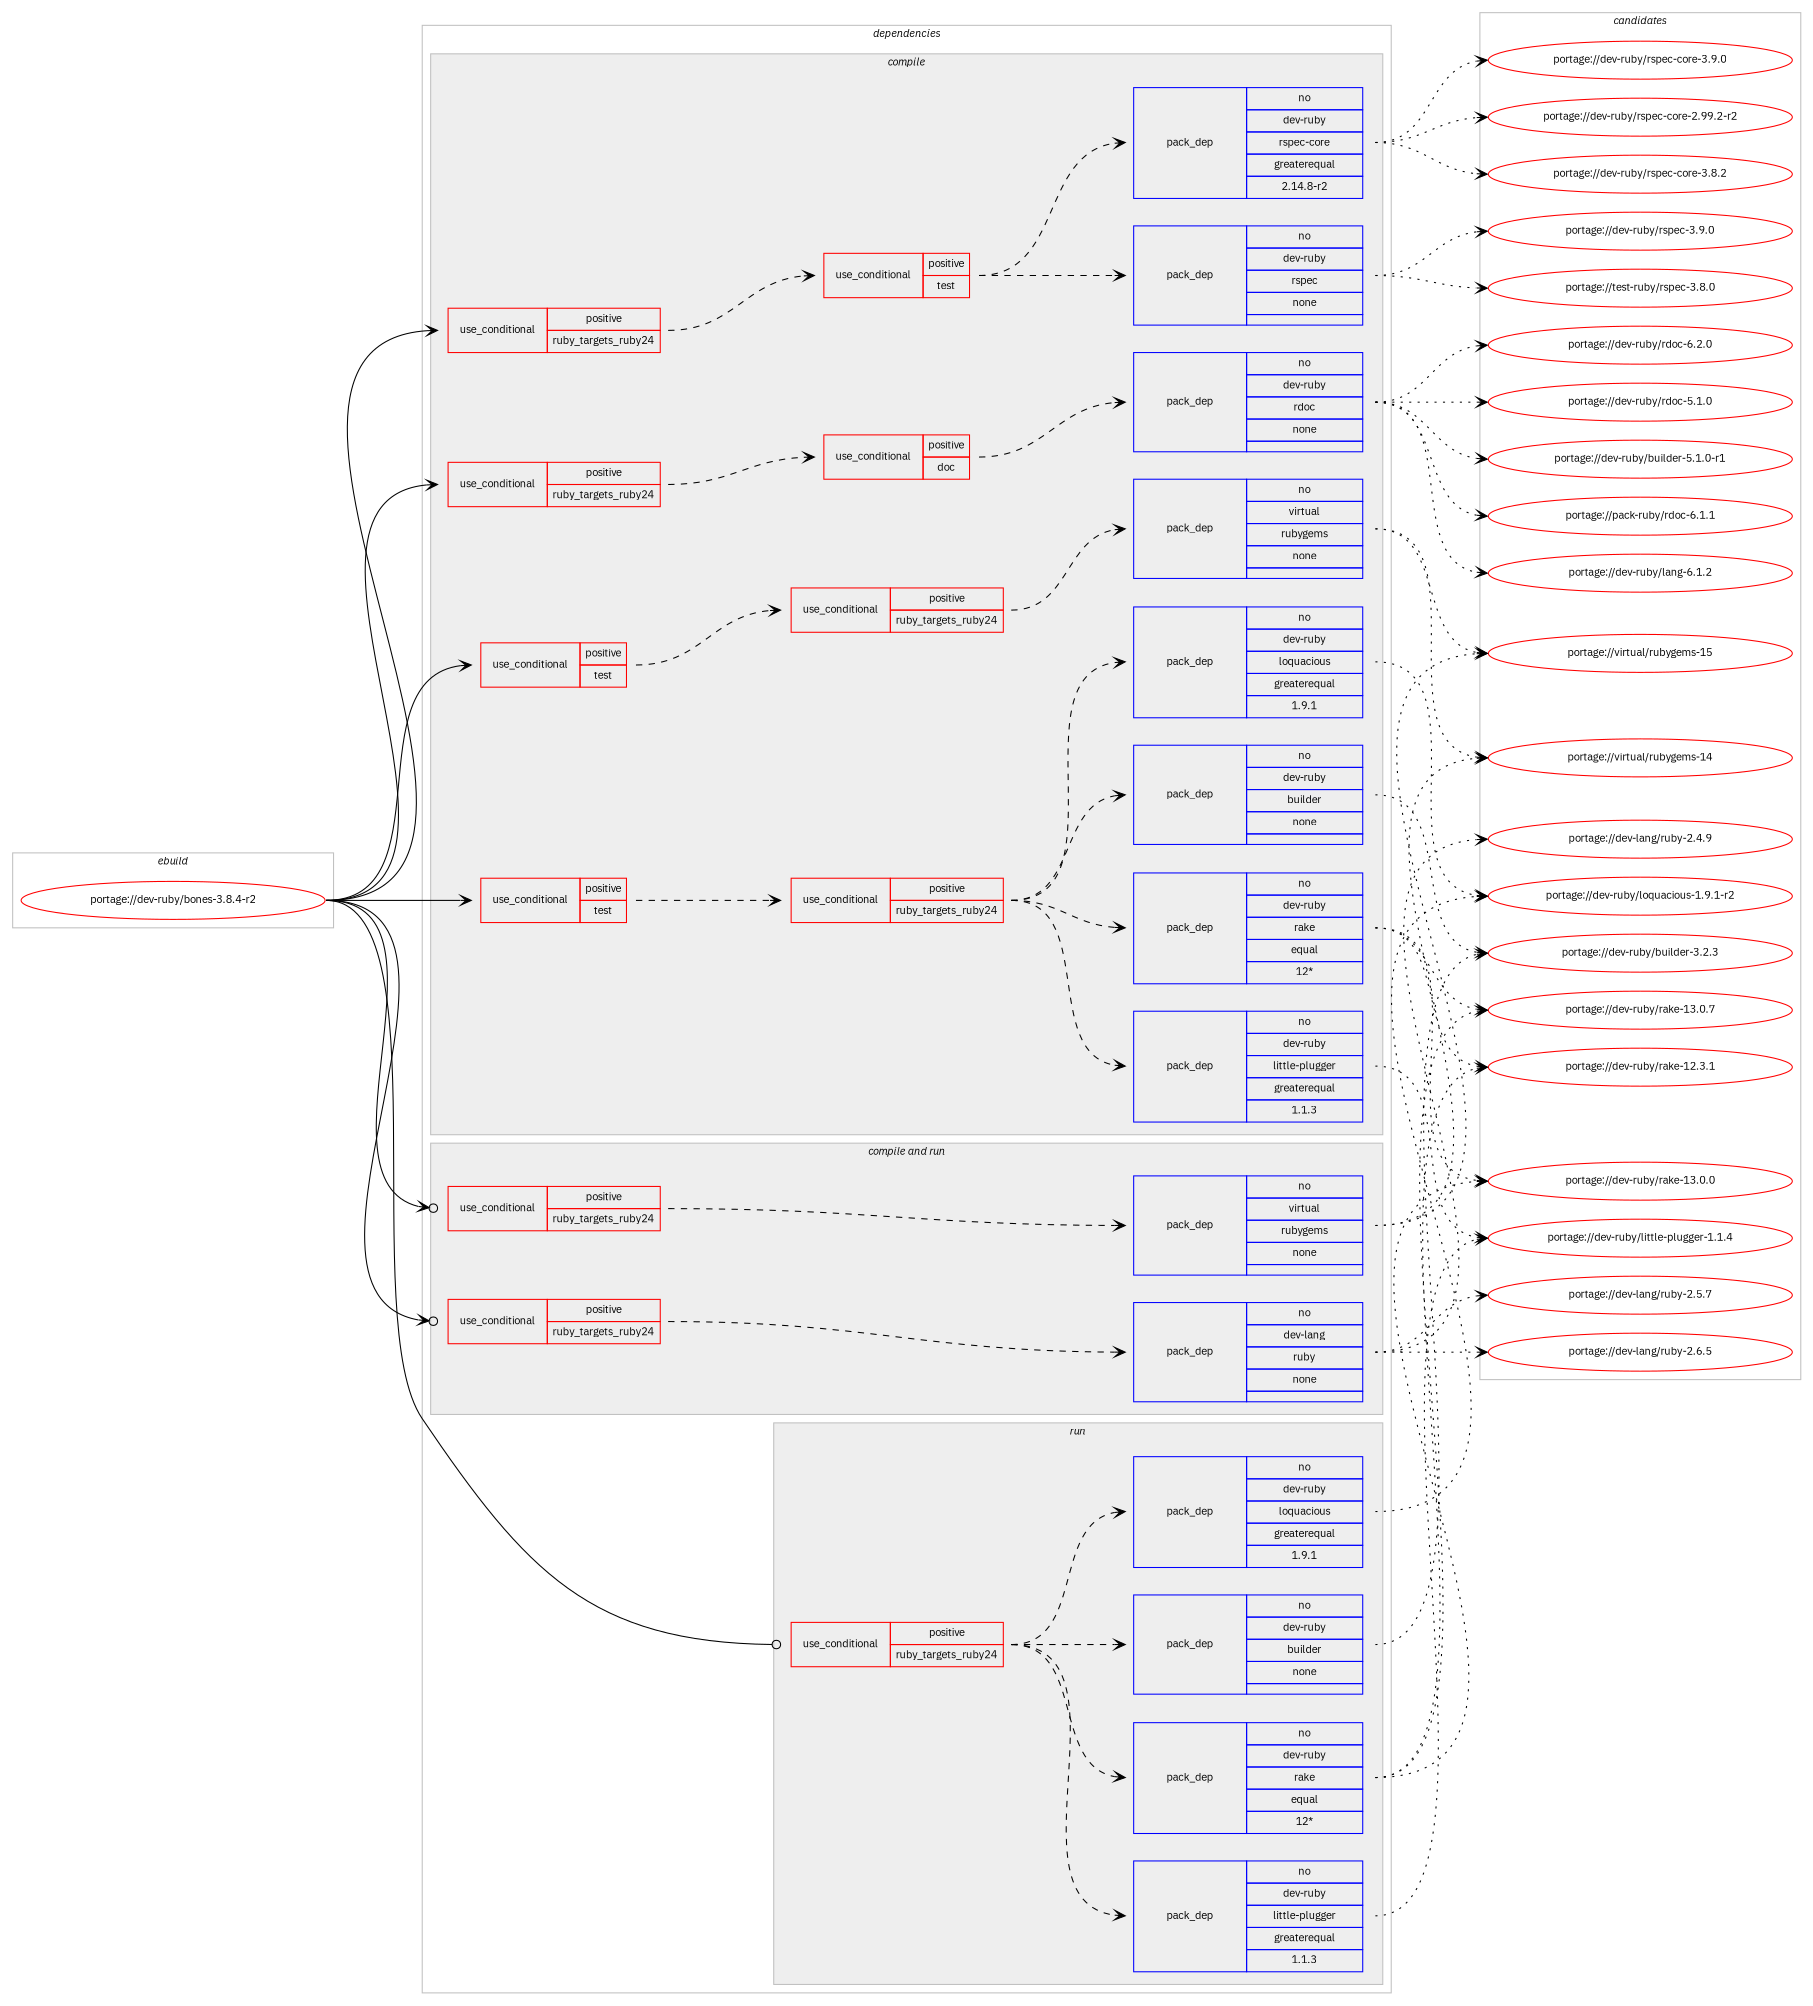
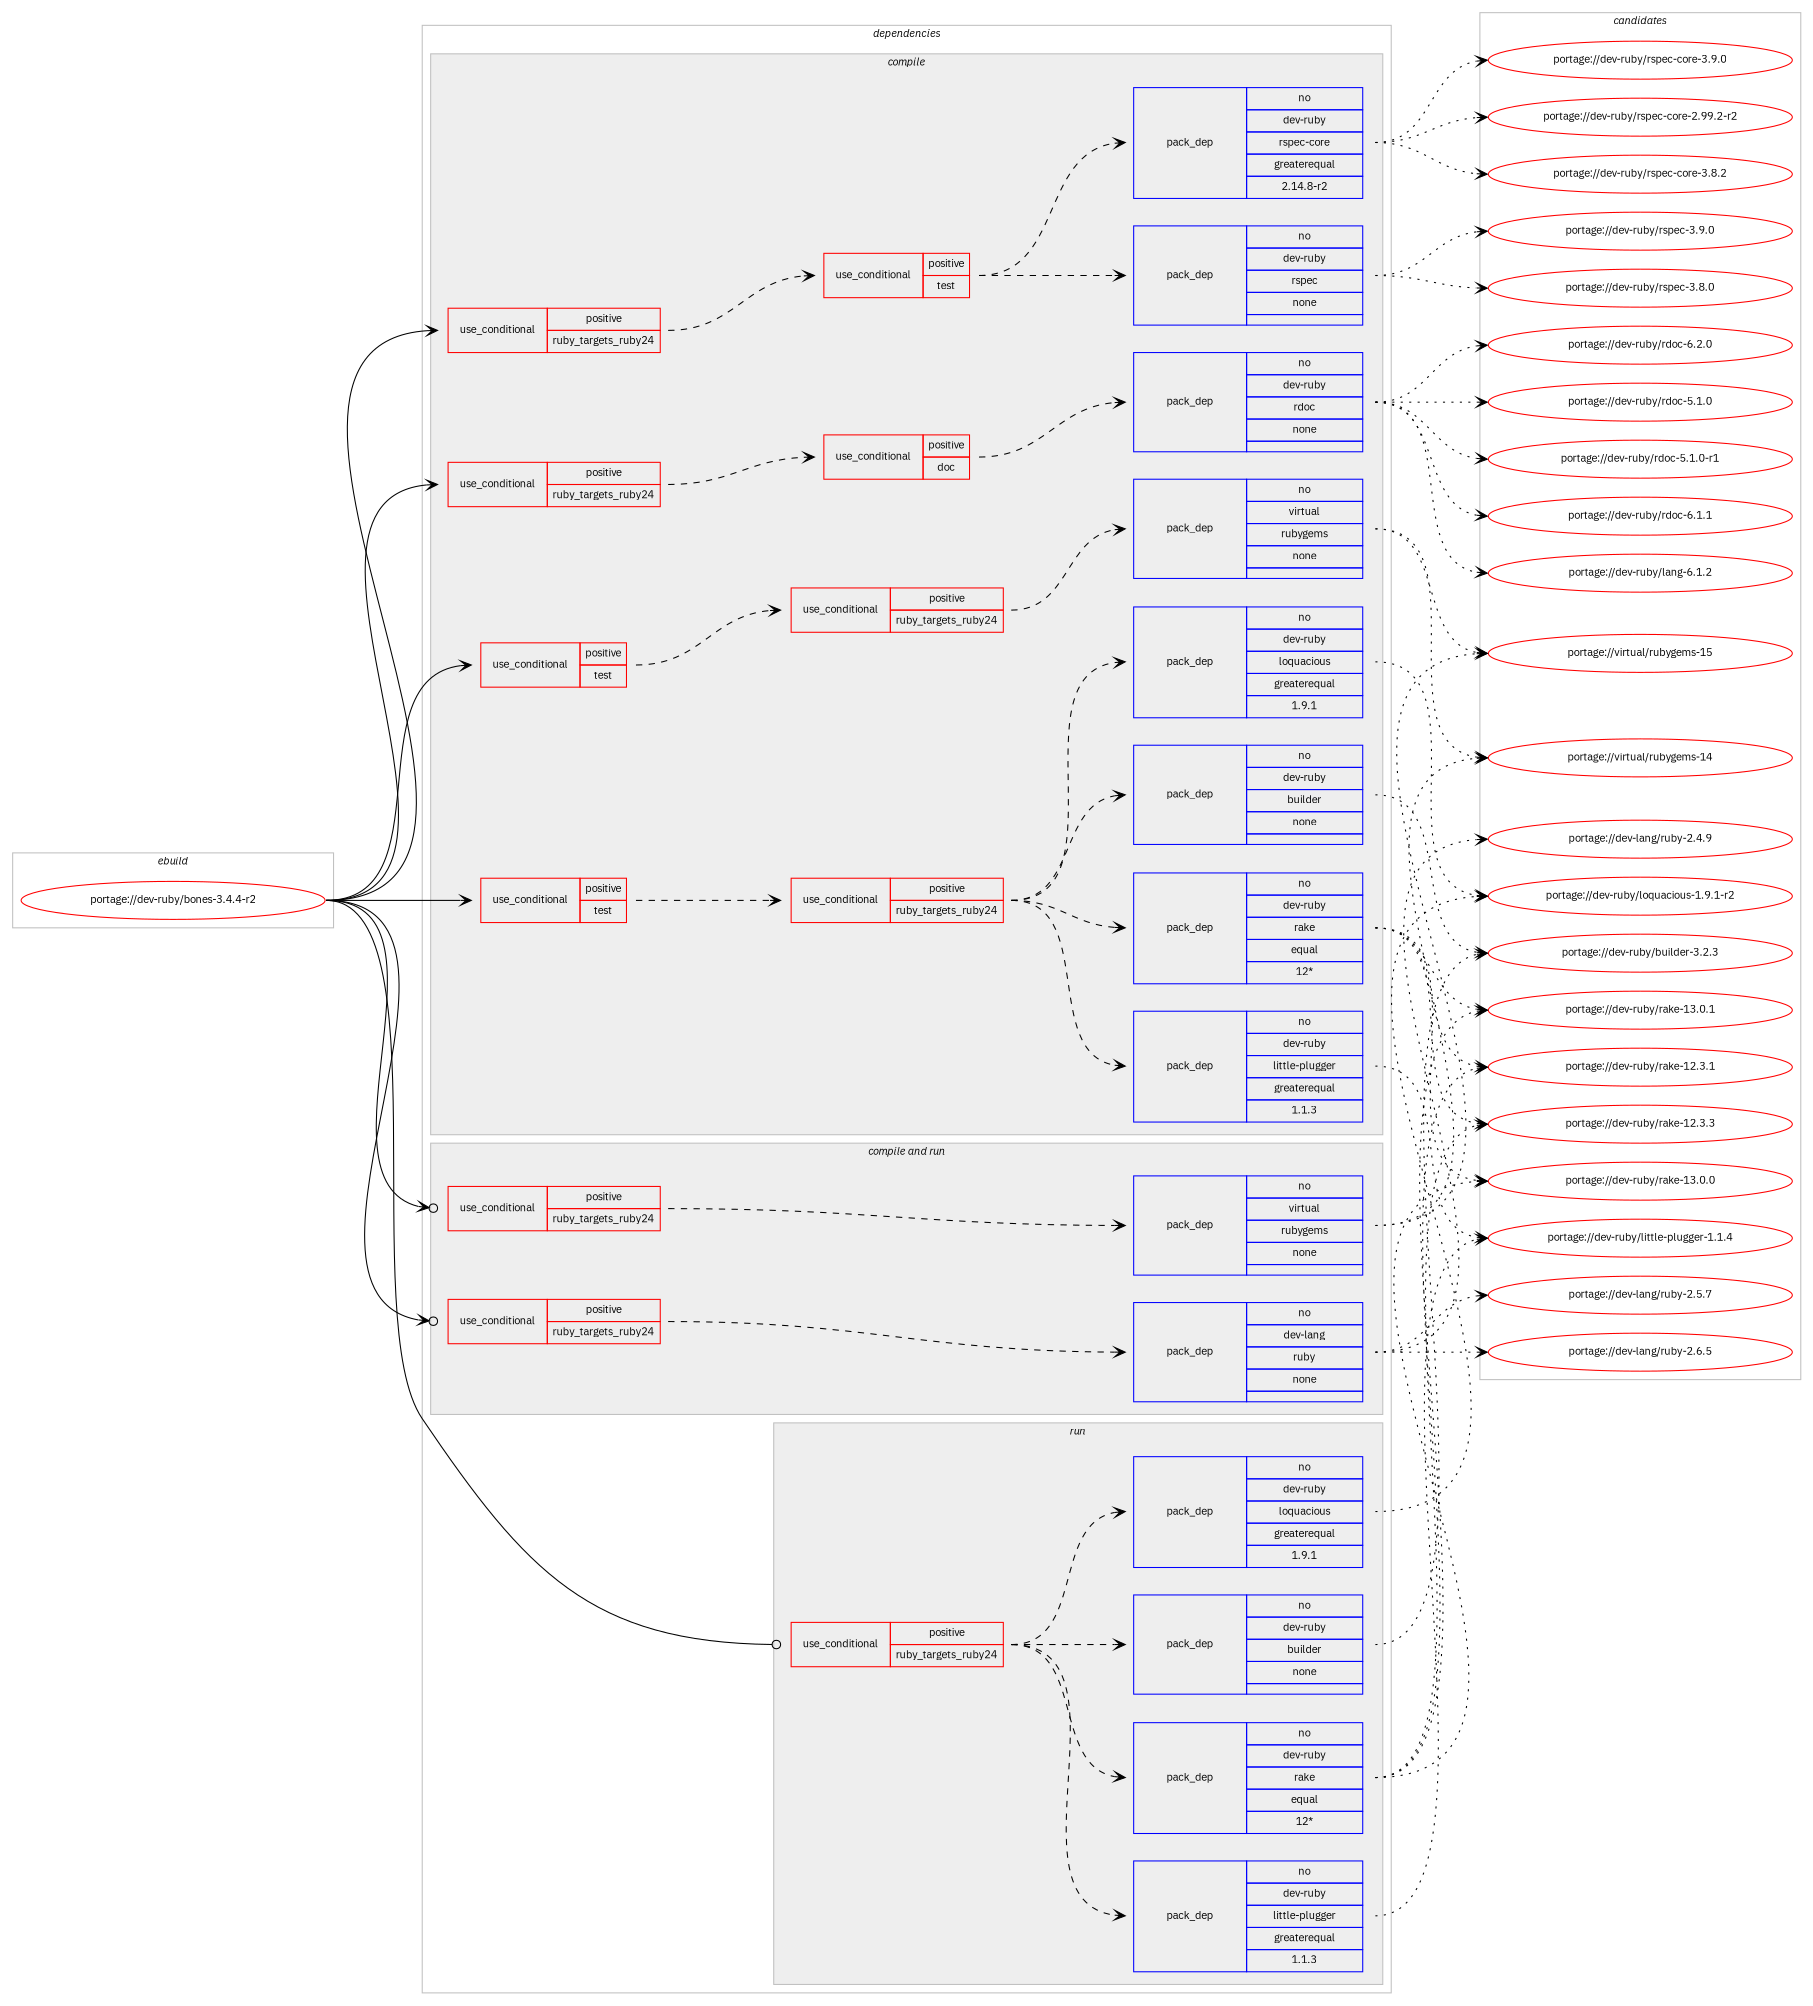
(1640, 288) -> (1640, 288)
(1640, 459) -> (1640, 459)
(1640, 516) -> (1640, 516)
(173, 900) -> (173, 900)
(1640, 1010) -> (1640, 1010)
none -> (1640, 1124)
